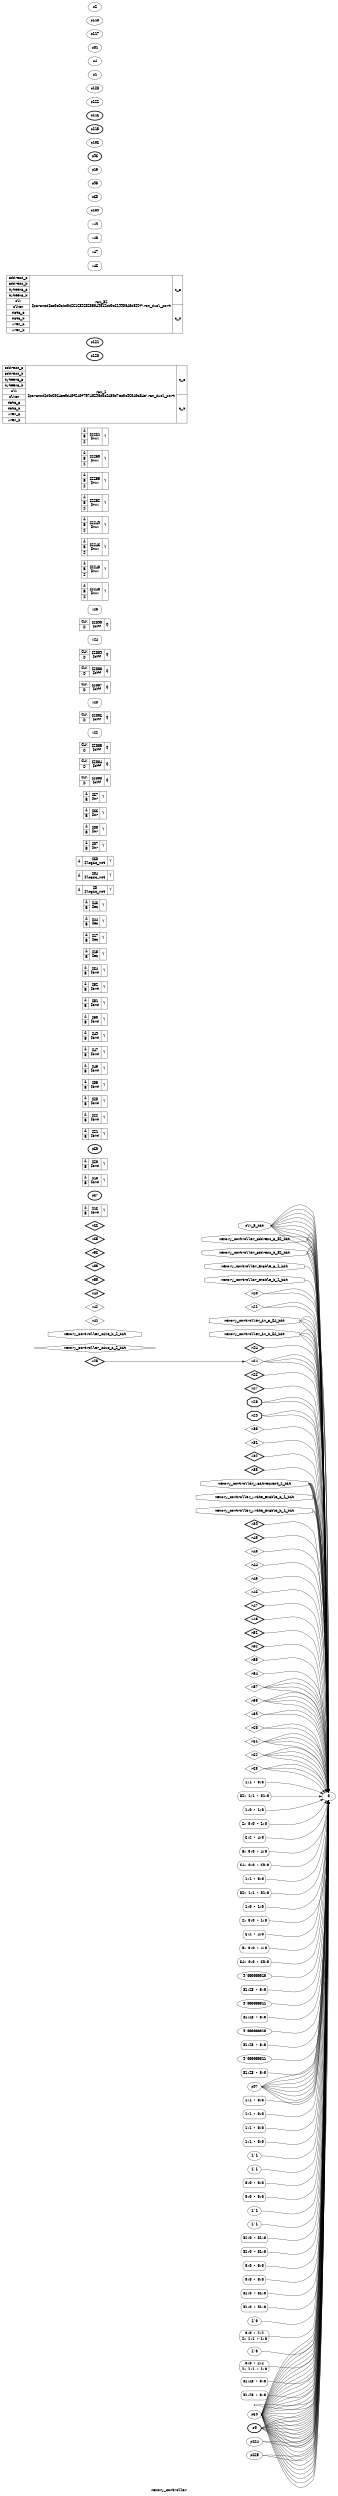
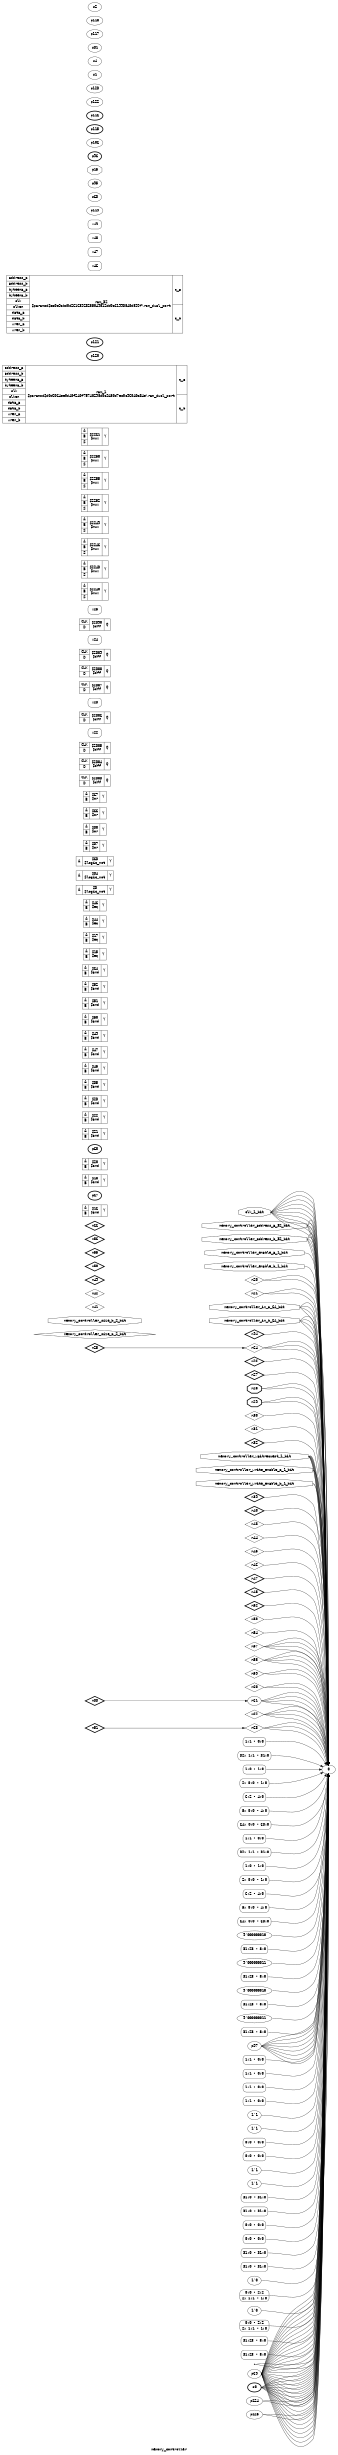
(95, 170) -> (95, 170)
(95, 211) -> (95, 211)
(254, 1226) -> (254, 1212)
(95, 1239) -> none
(324, 1607) -> (175, 1701)
(321, 1673) -> (173, 1728)
(254, 1742) -> (254, 1701)
